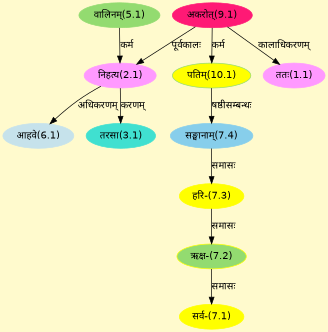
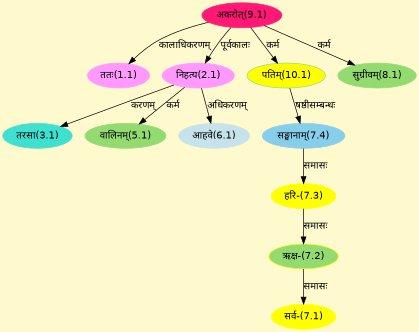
(120, 42) -> (165, 103)
none -> (377, 76)
